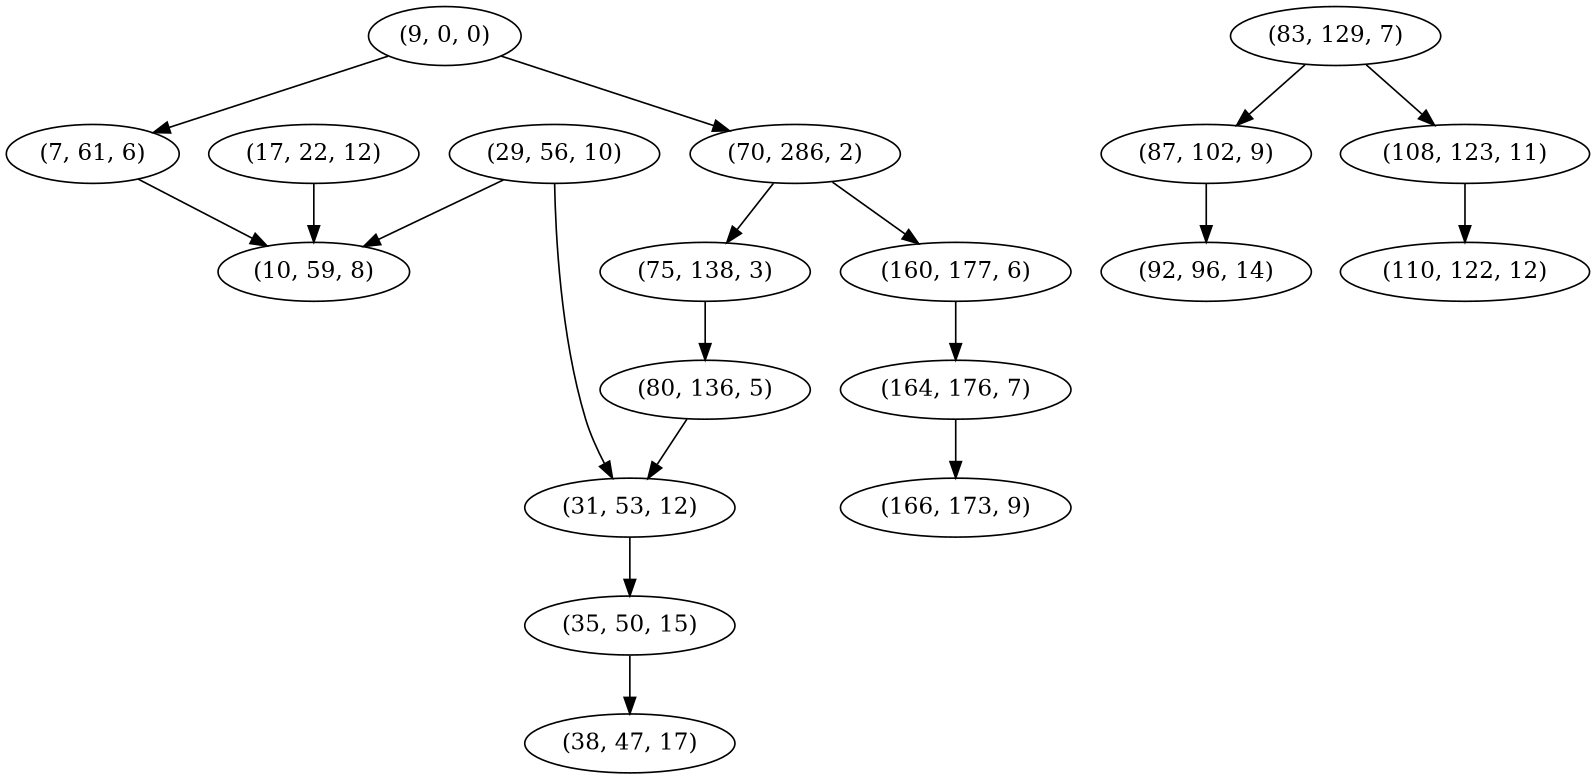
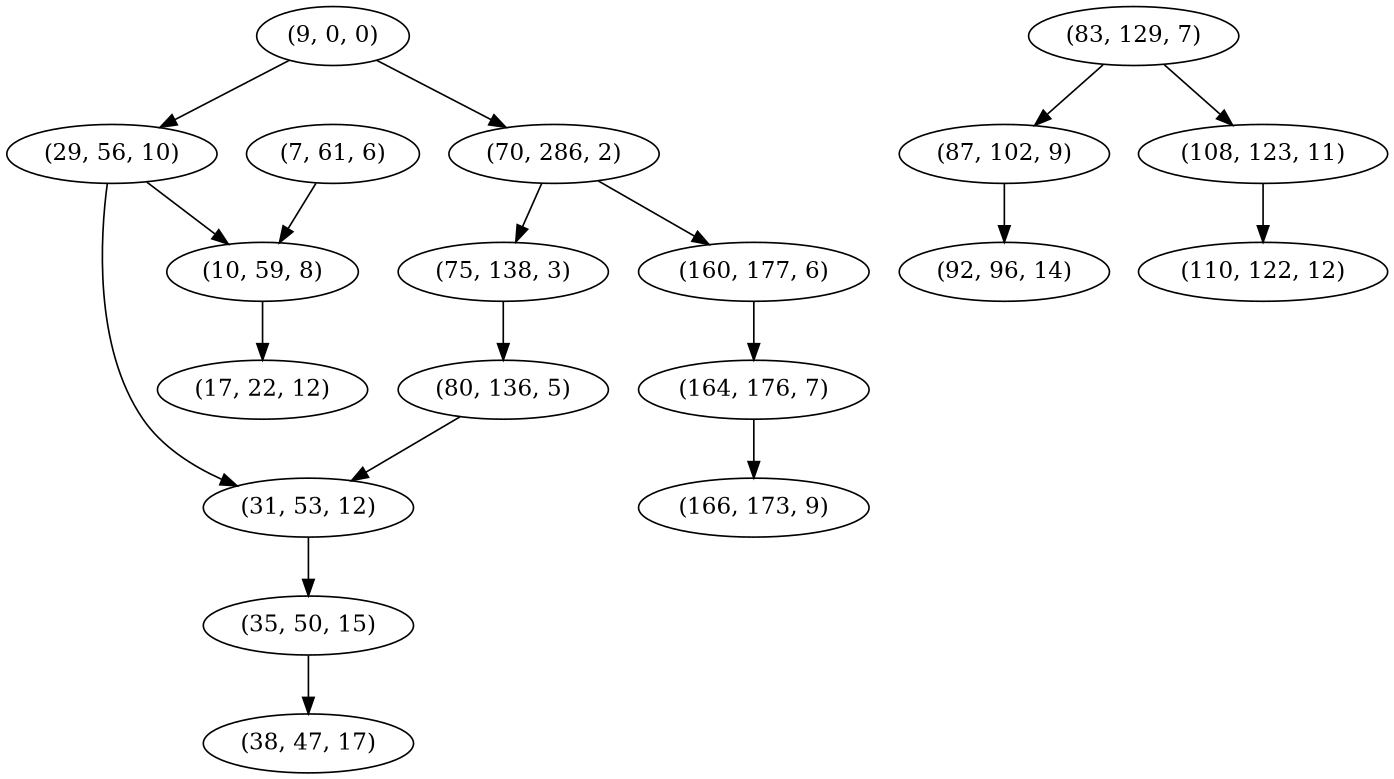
(279, 92) -> (232, 90)
(314, 205) -> (263, 323)
